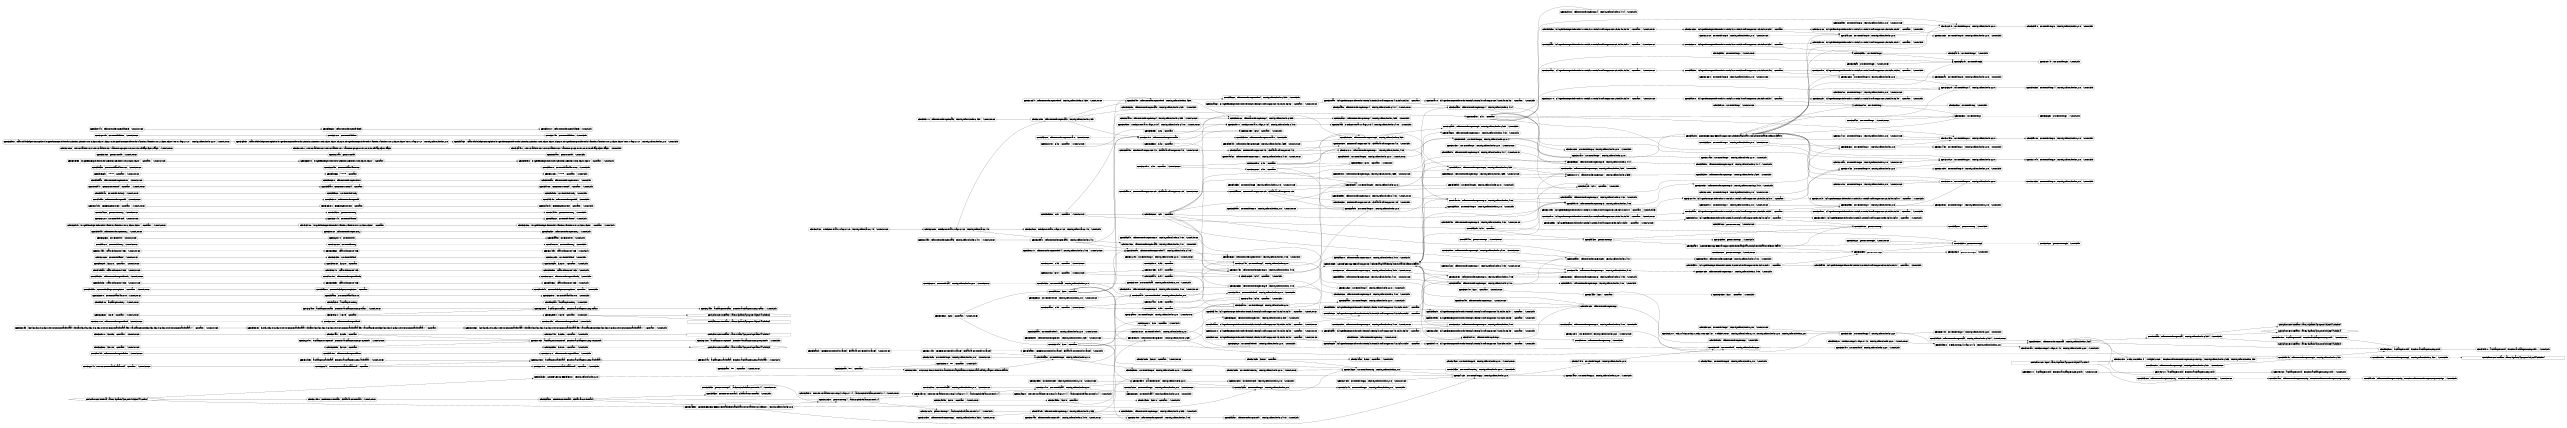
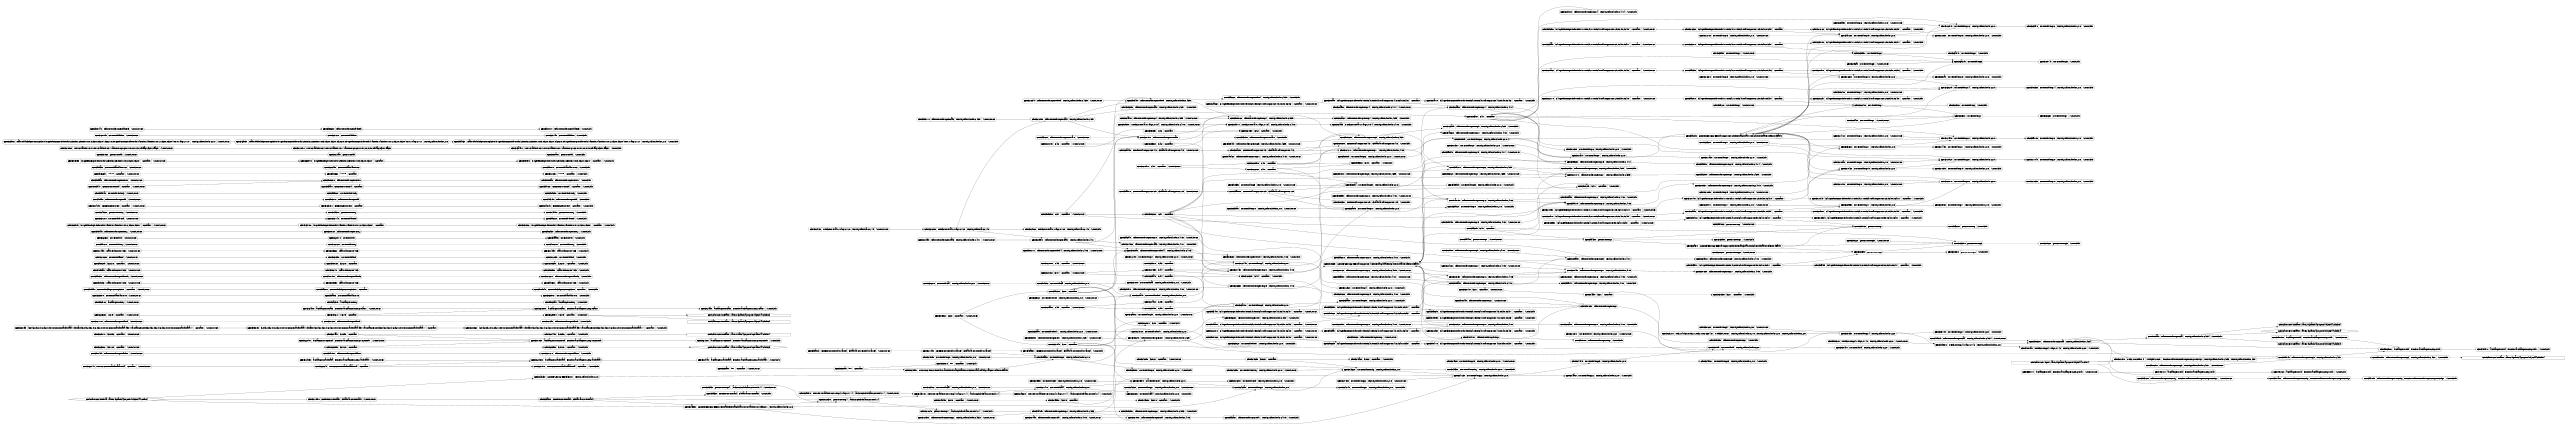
(232, 187) -> (233, 184)
(1262, 293) -> none
(1262, 299) -> none
